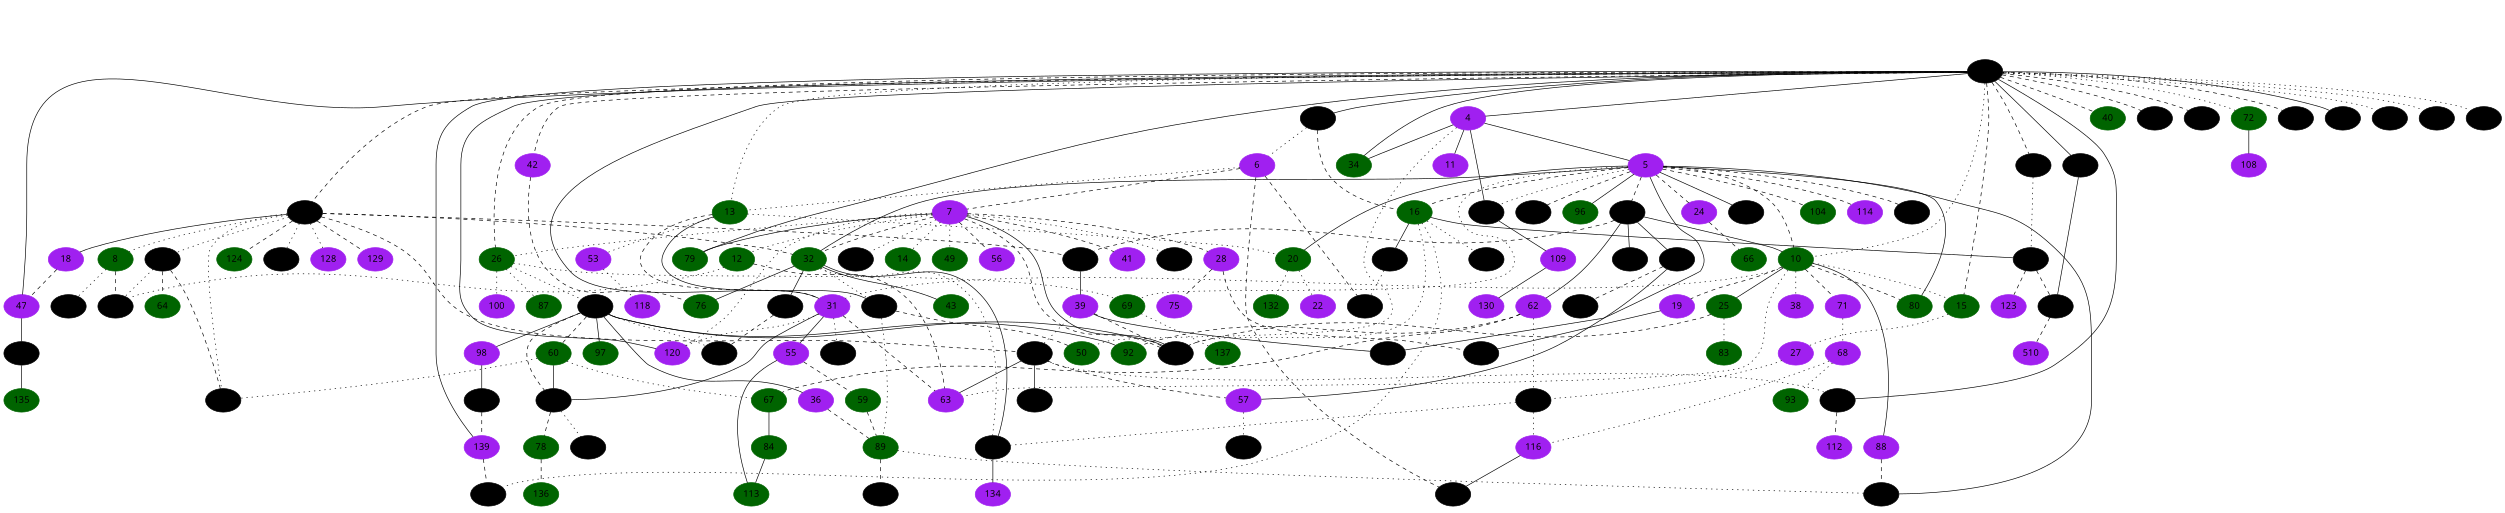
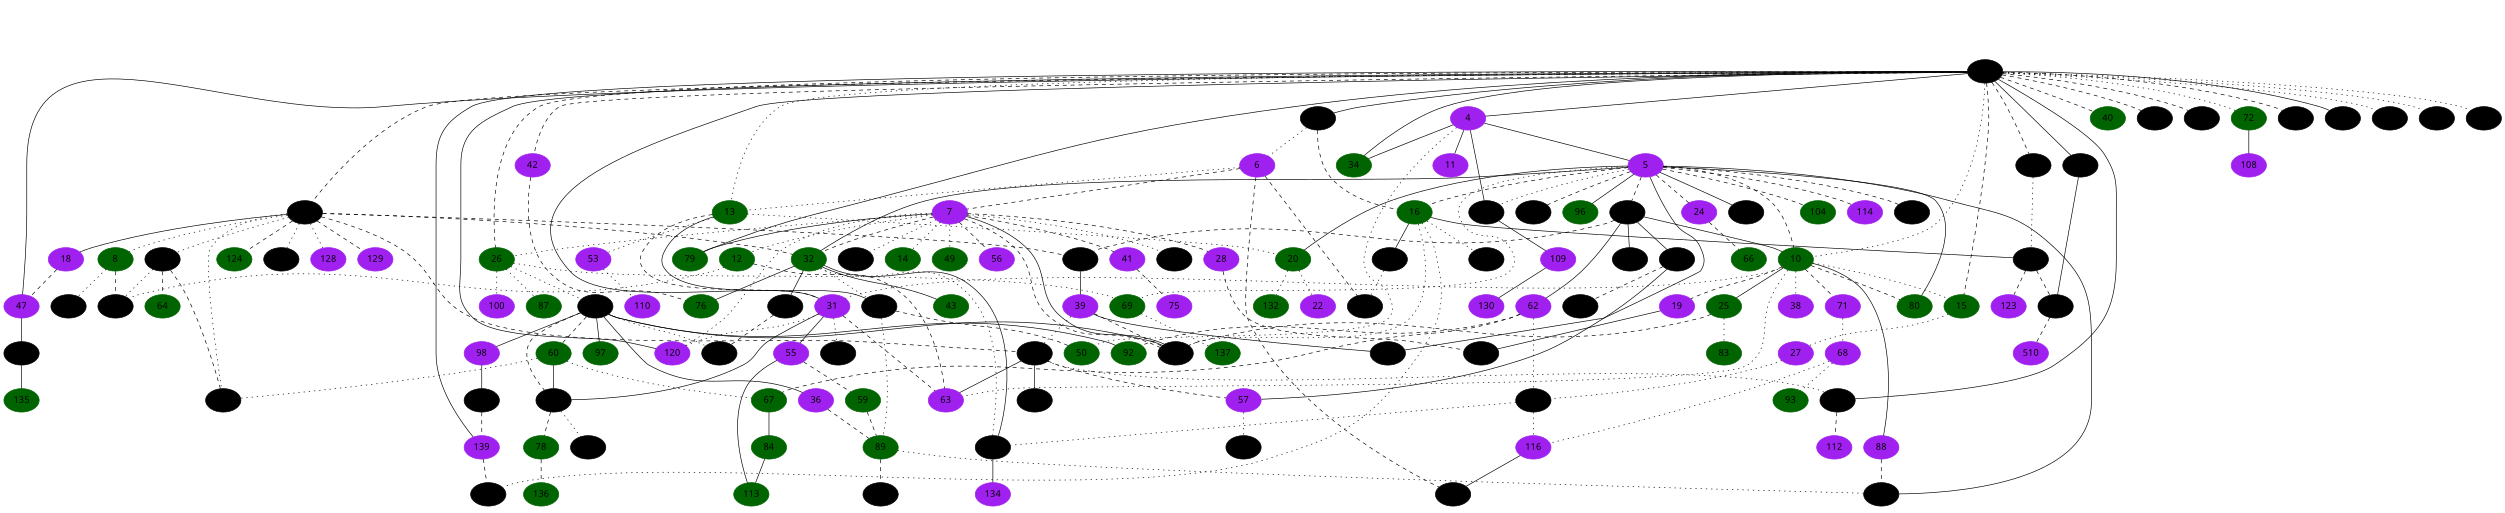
(1197, 283) -> (1151, 283)
(642, 306) -> (642, 306)
